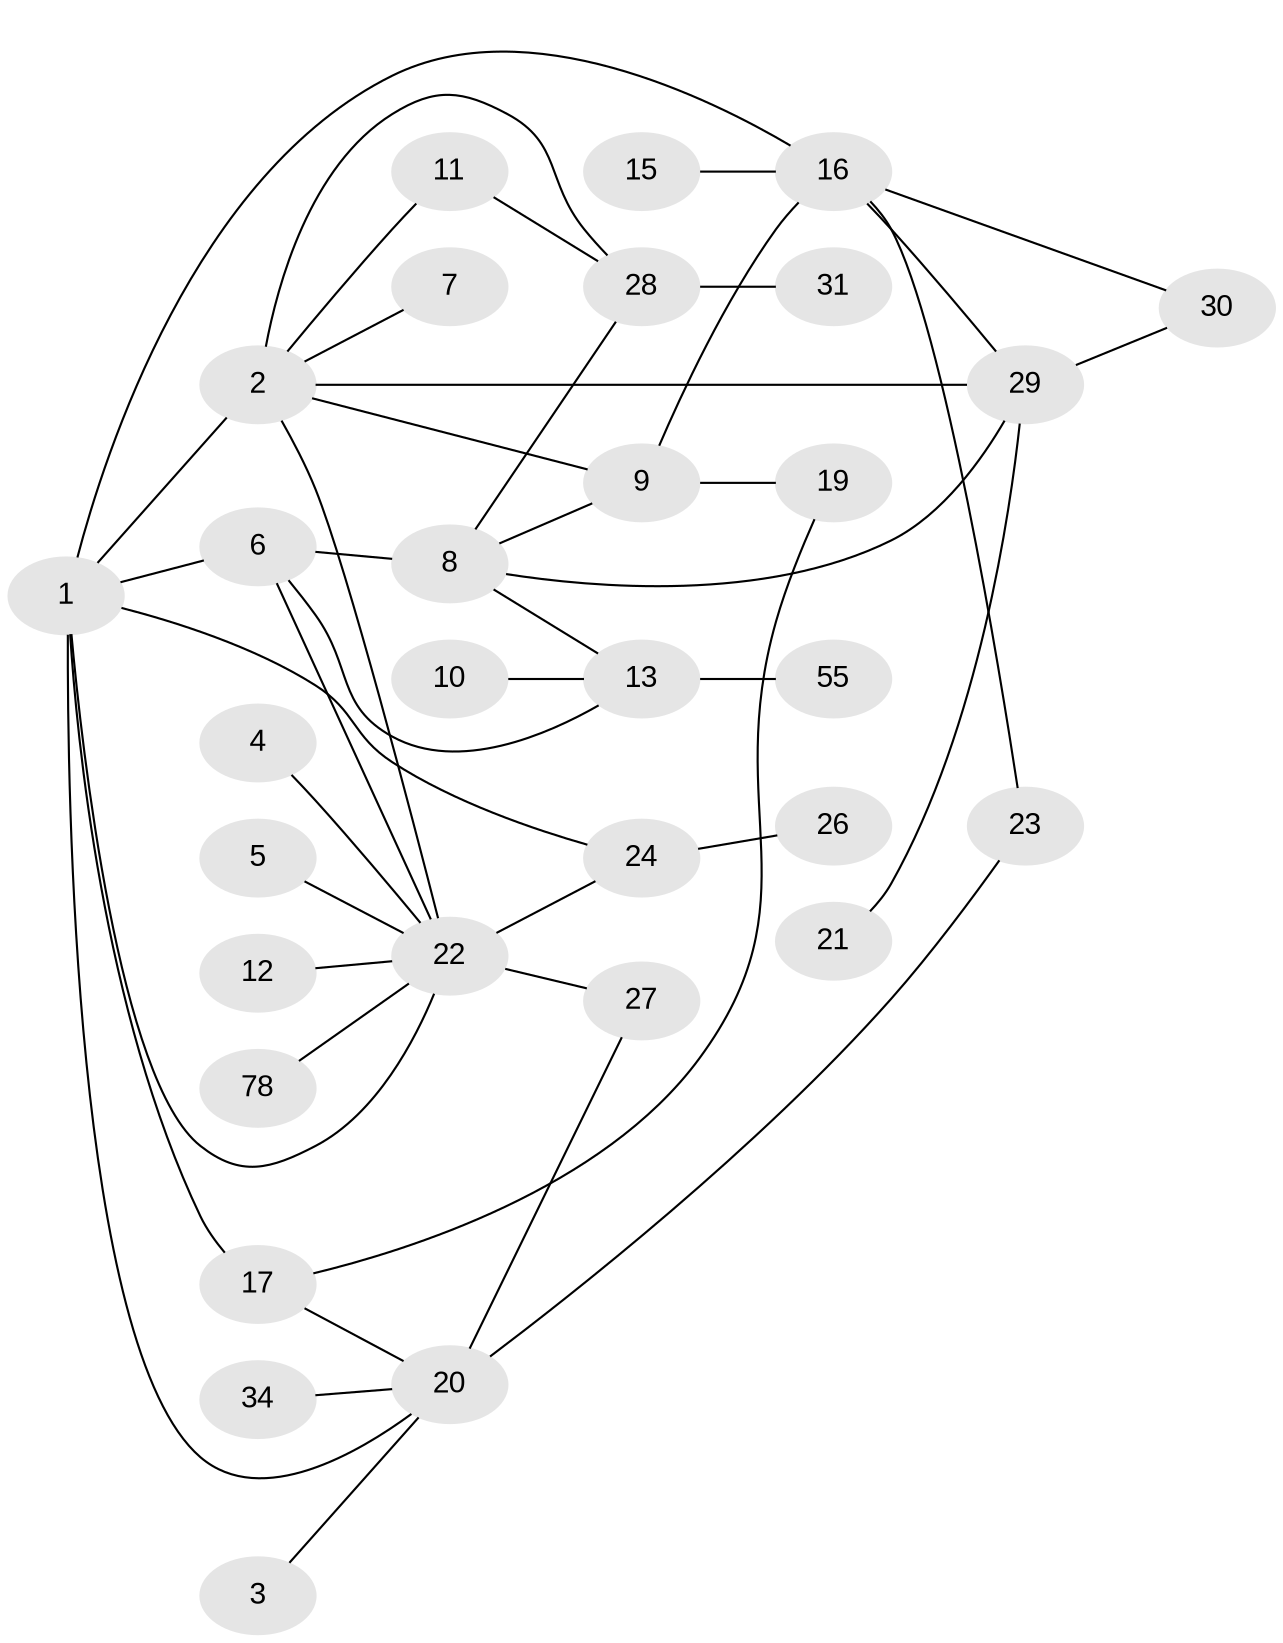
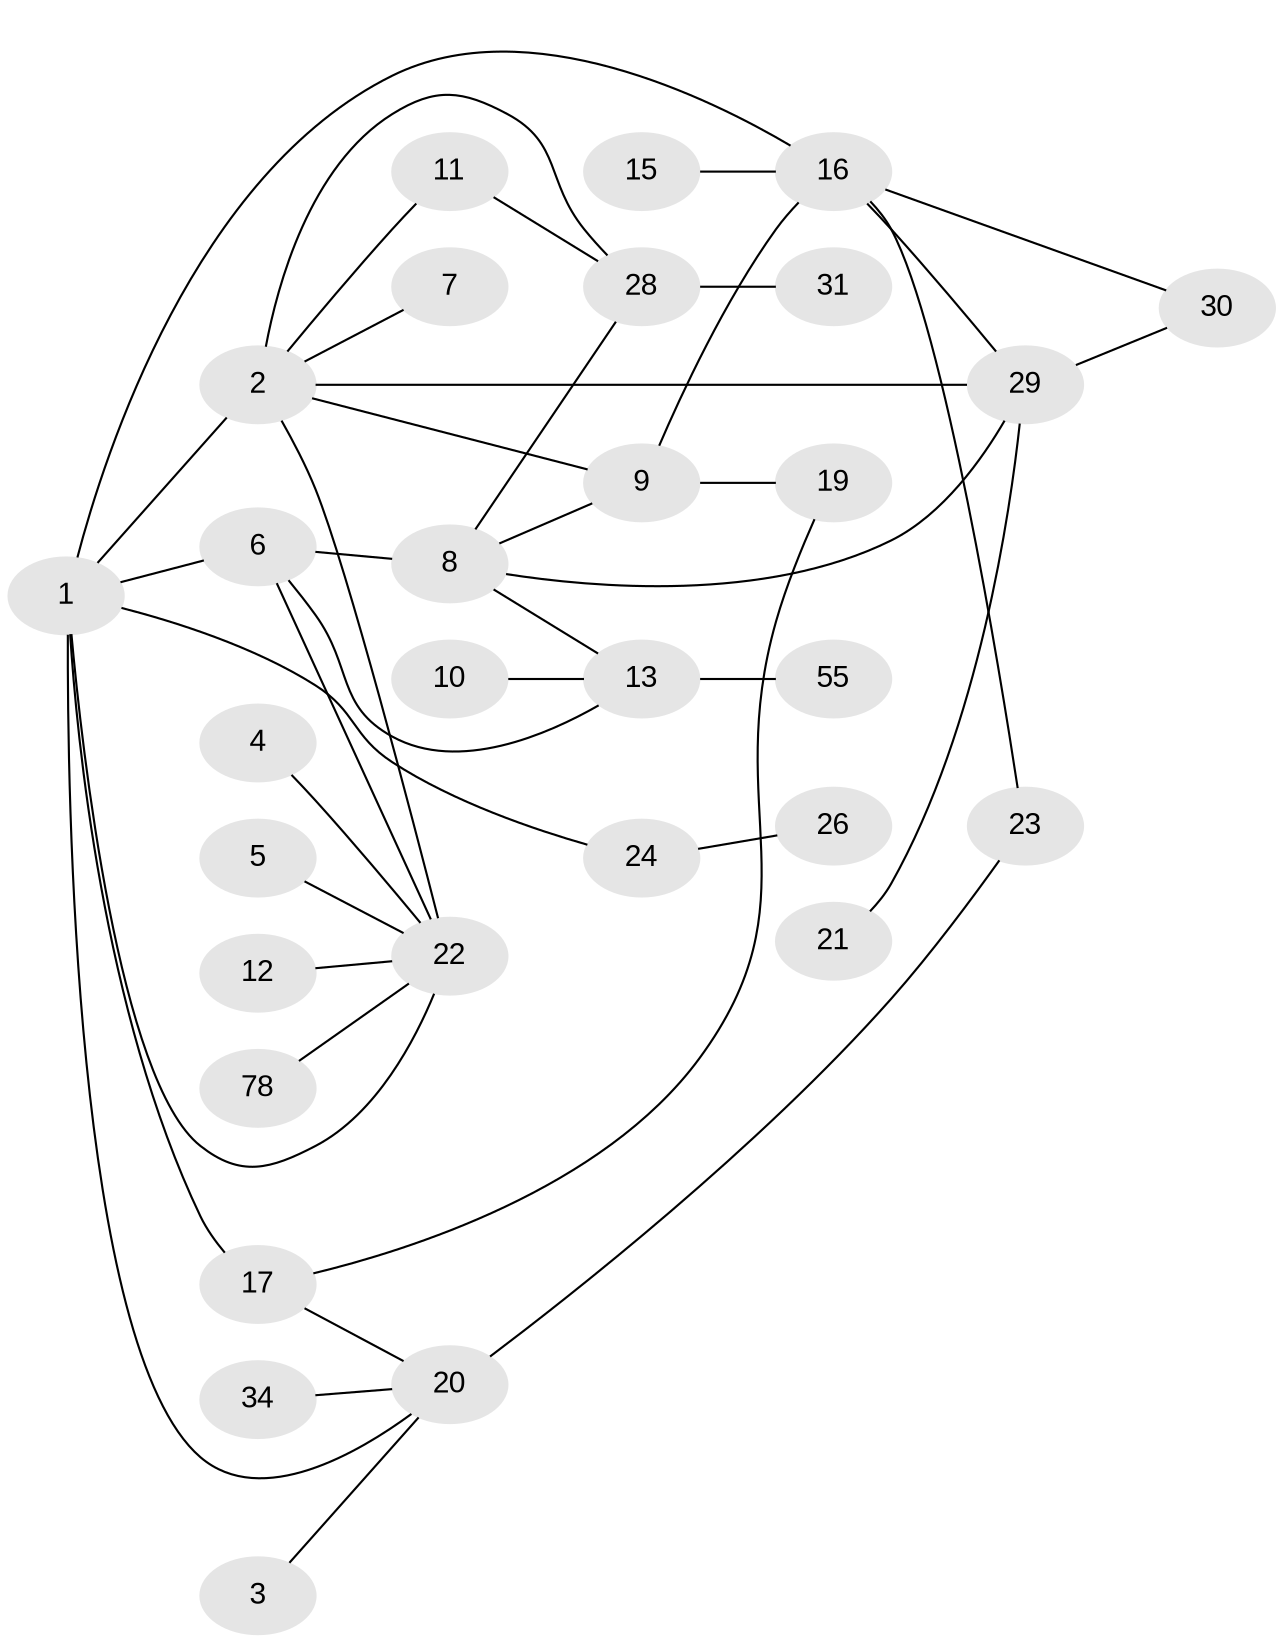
(546, 907) -> none
(642, 1001) -> none
